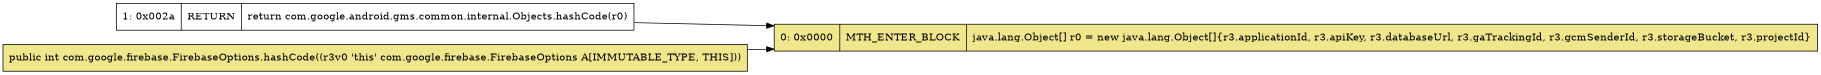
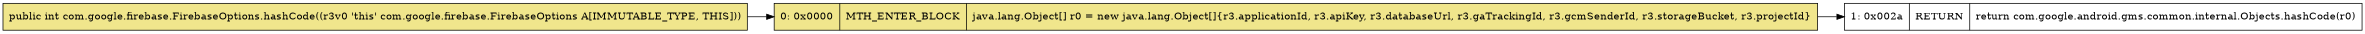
(700, 24) -> (1827, 17)
